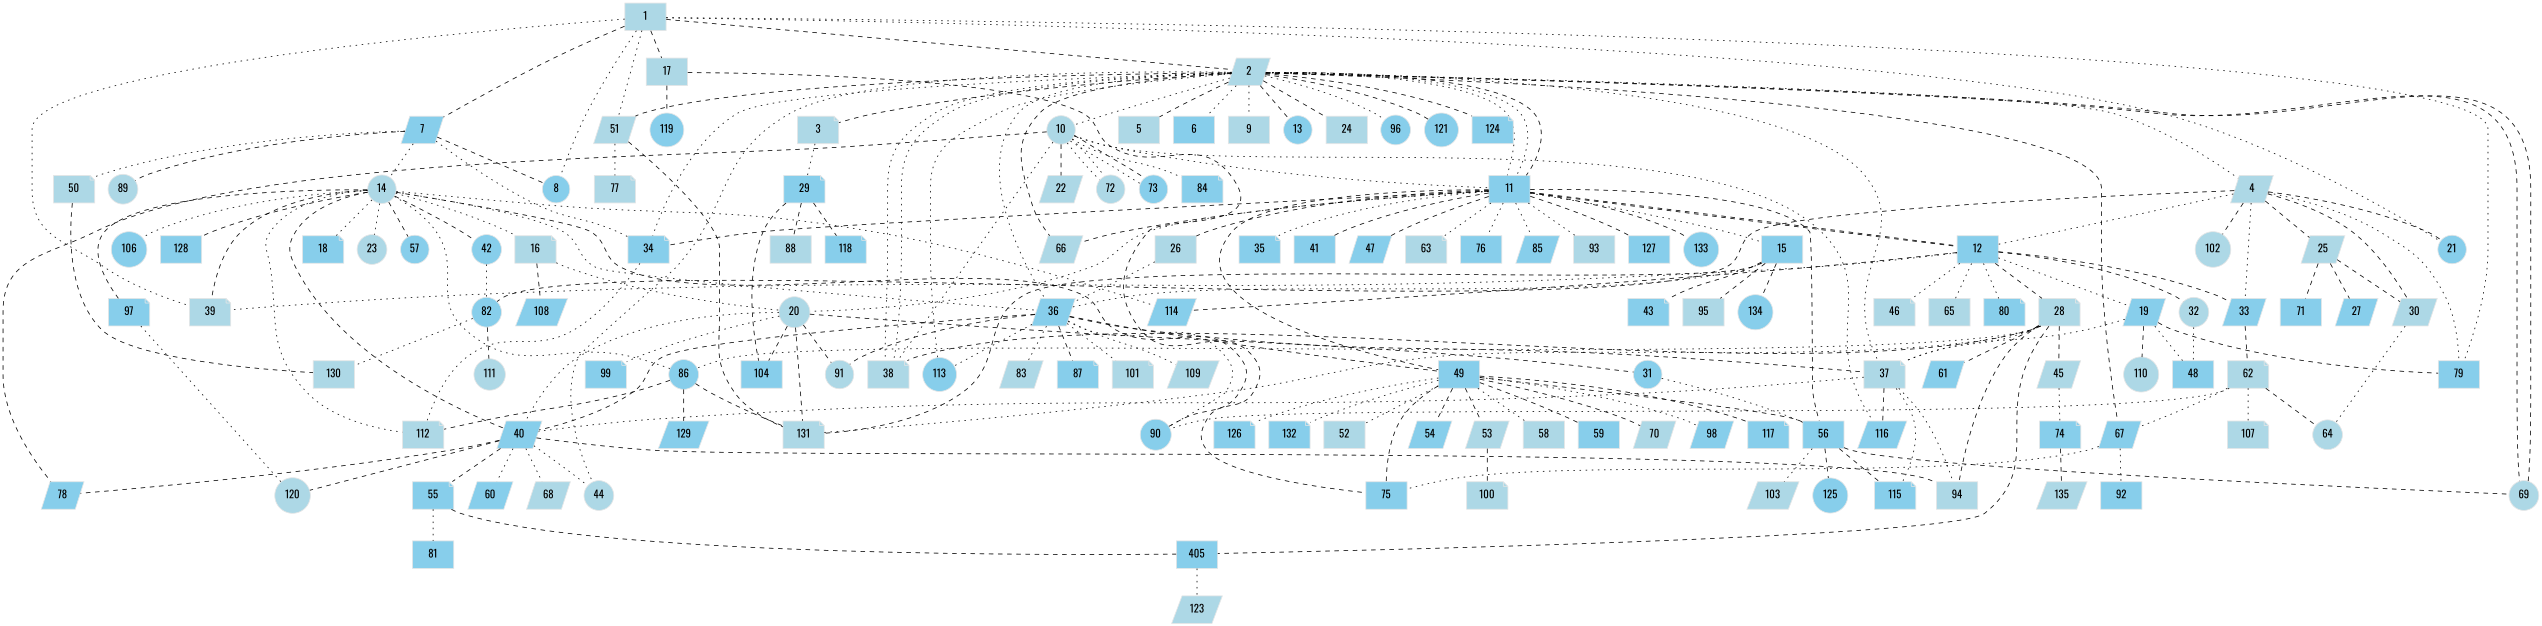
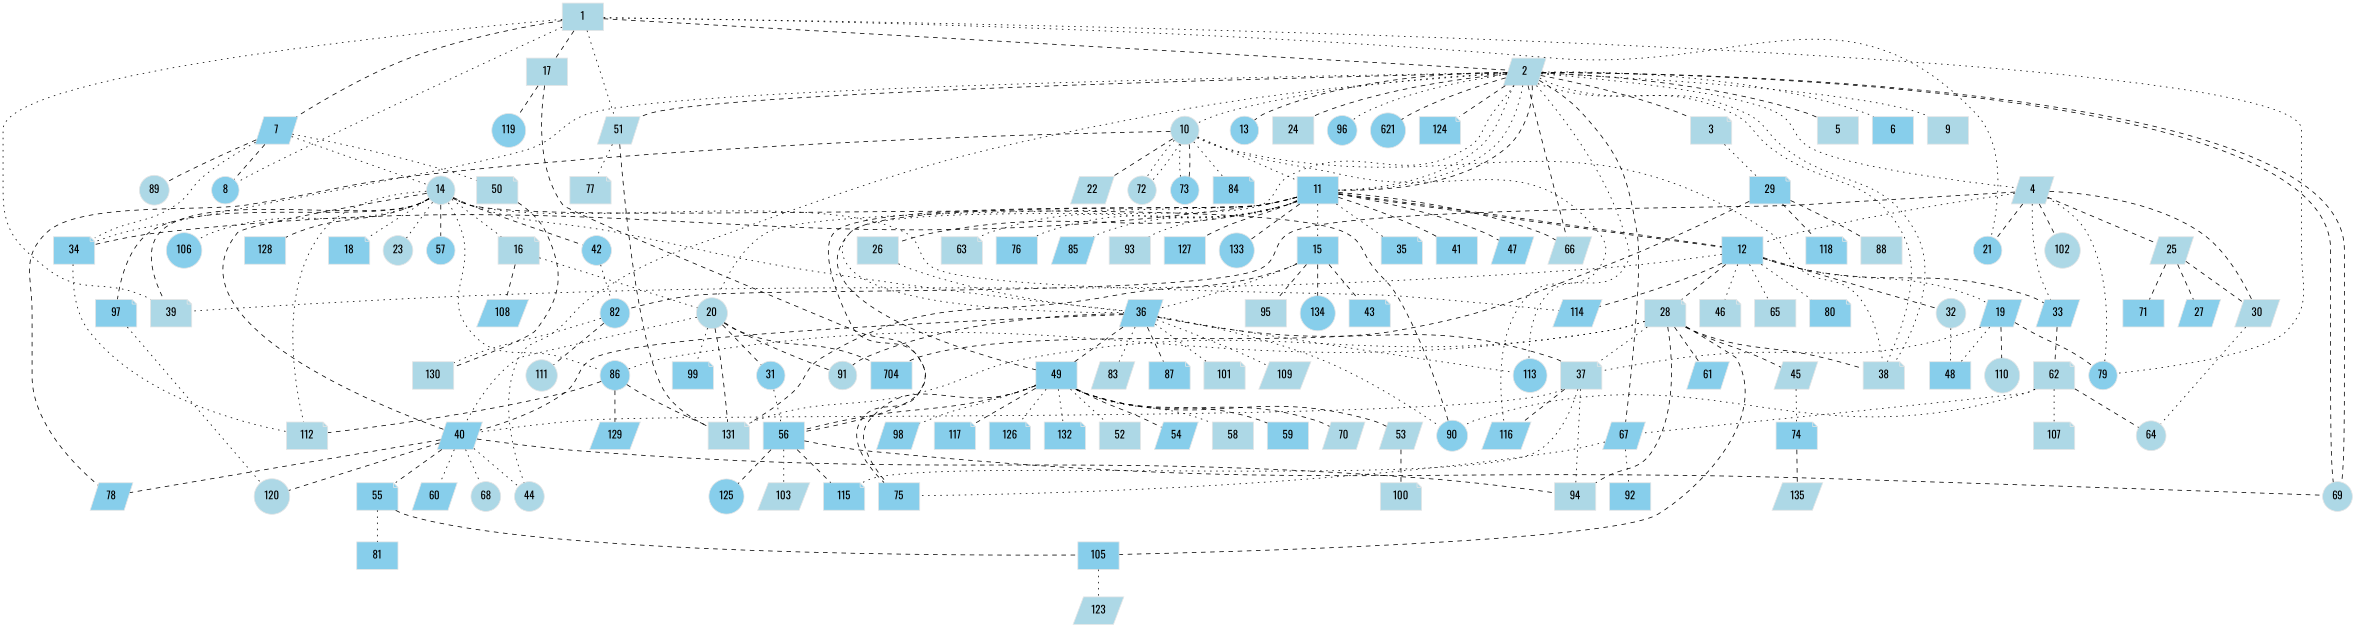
(1669, 102) -> none
(1441, 130) -> (1388, 130)
(762, 374) -> (891, 375)
(2459, 374) -> (2103, 375)
(548, 496) -> (486, 497)
(1197, 555) -> (1098, 556)
